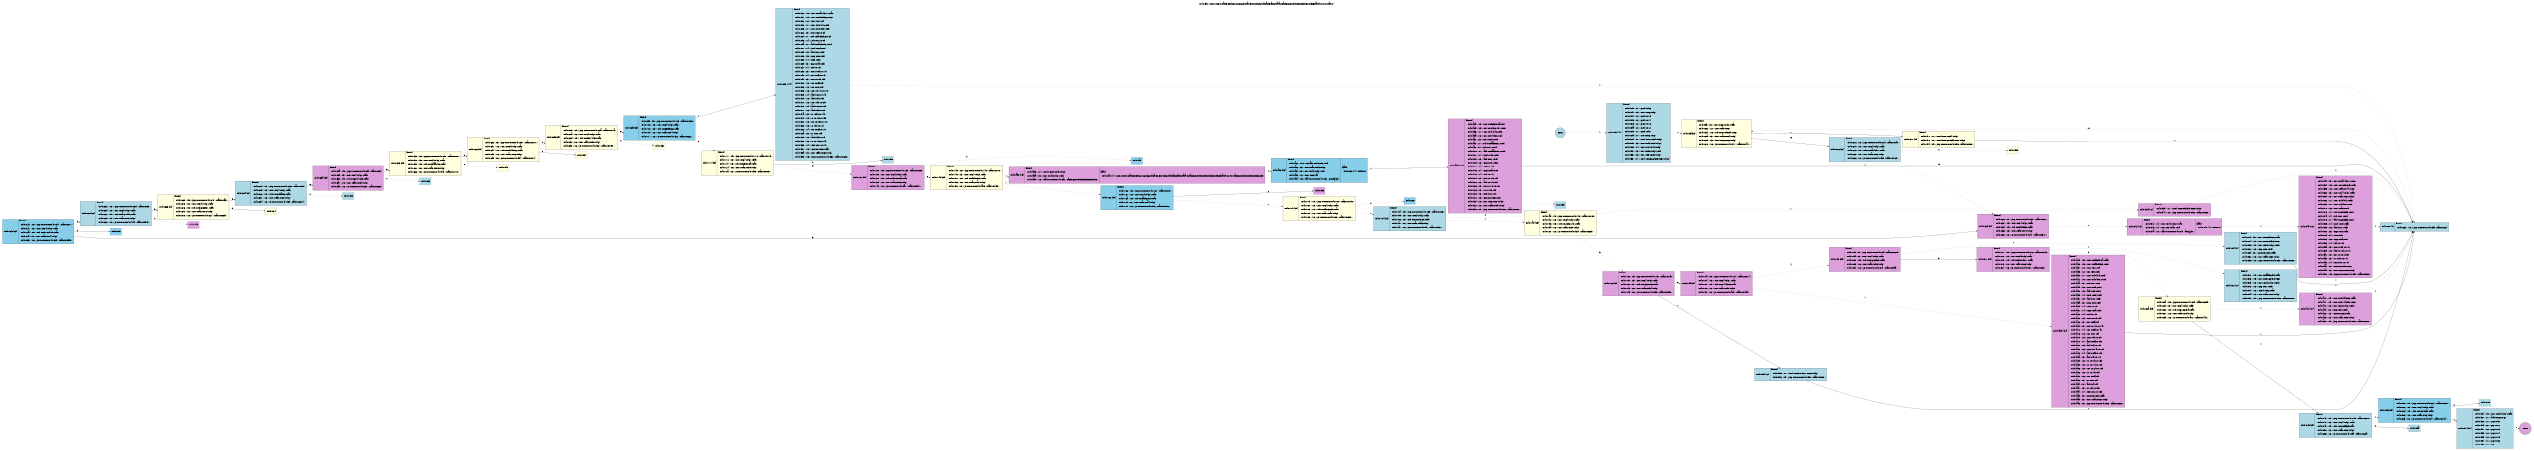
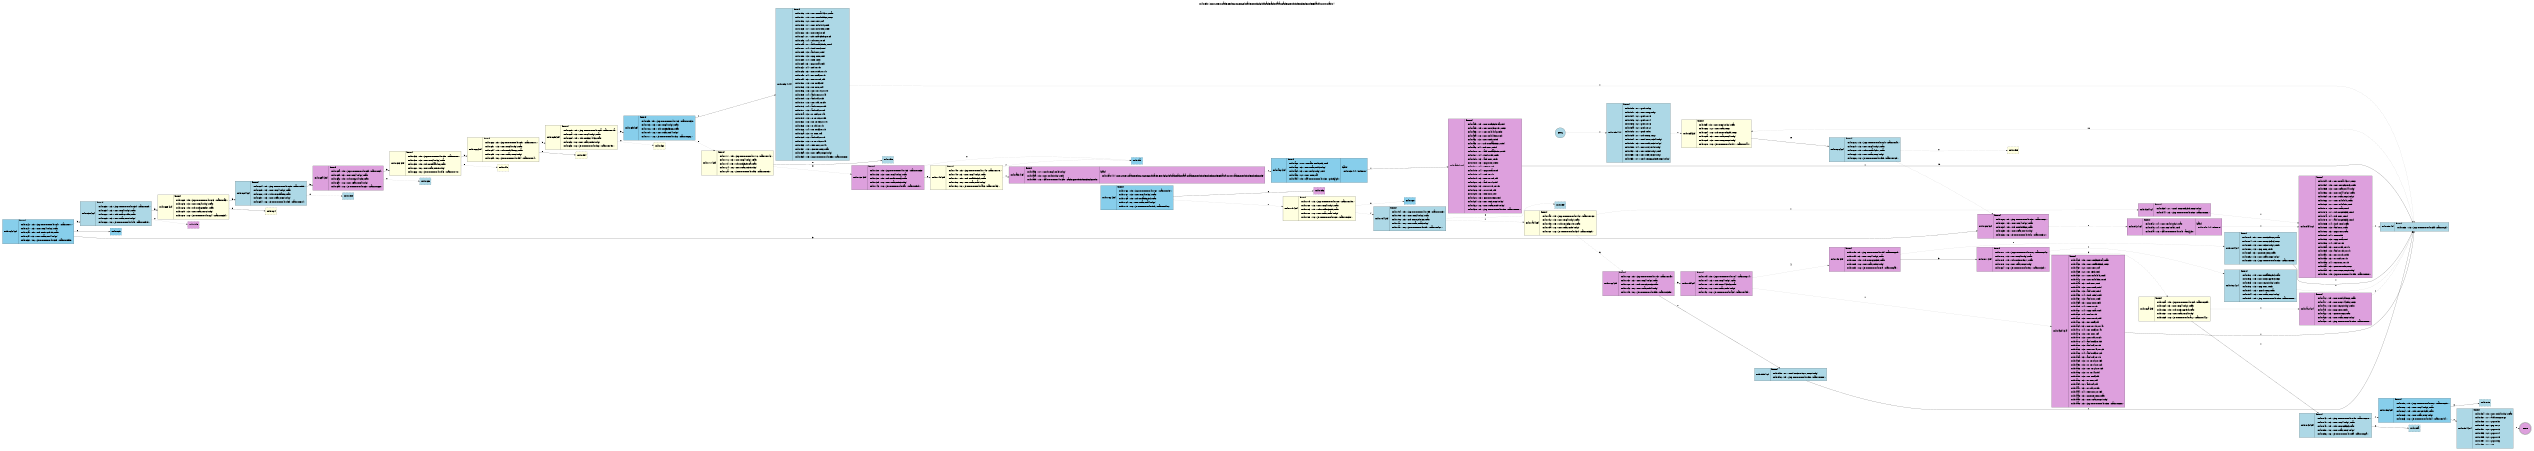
(1939, 140) -> none
(2311, 173) -> (2254, 218)
(1051, 190) -> (1066, 160)
